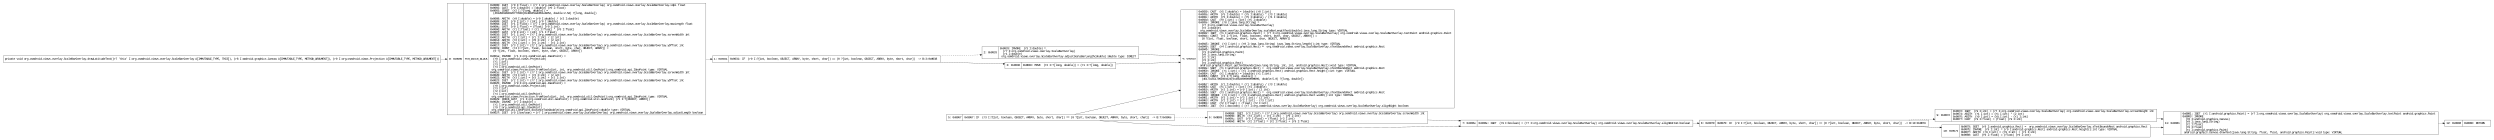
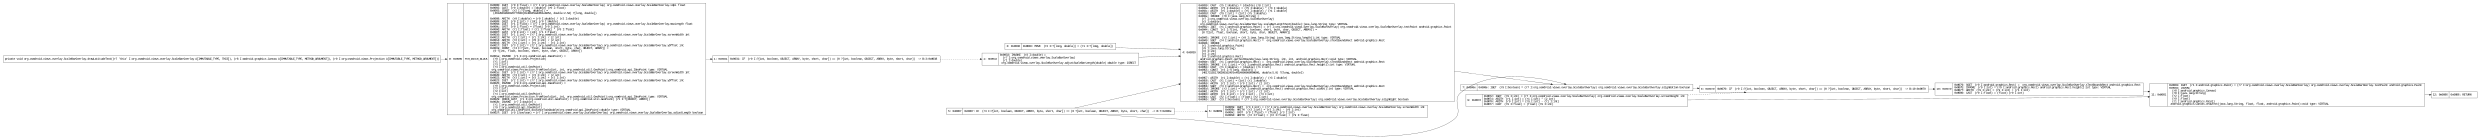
(972, 63) -> none
(1443, 120) -> (1507, 78)
(1921, 120) -> (1716, 94)
